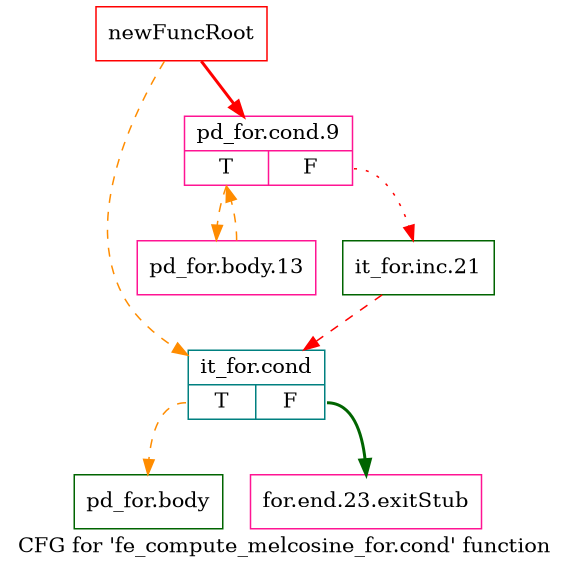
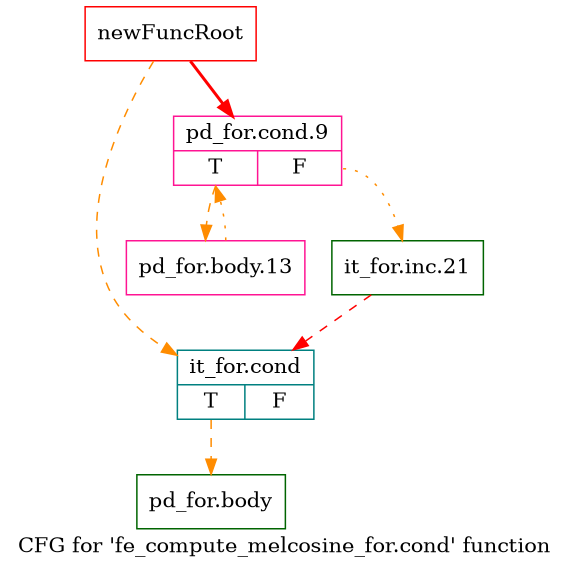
(390, 188) -> (379, 188)
(235, 220) -> (224, 220)
(366, 502) -> none
